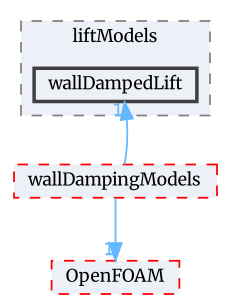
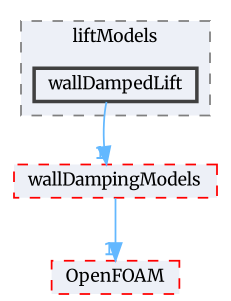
(127, 142) -> (104, 127)
